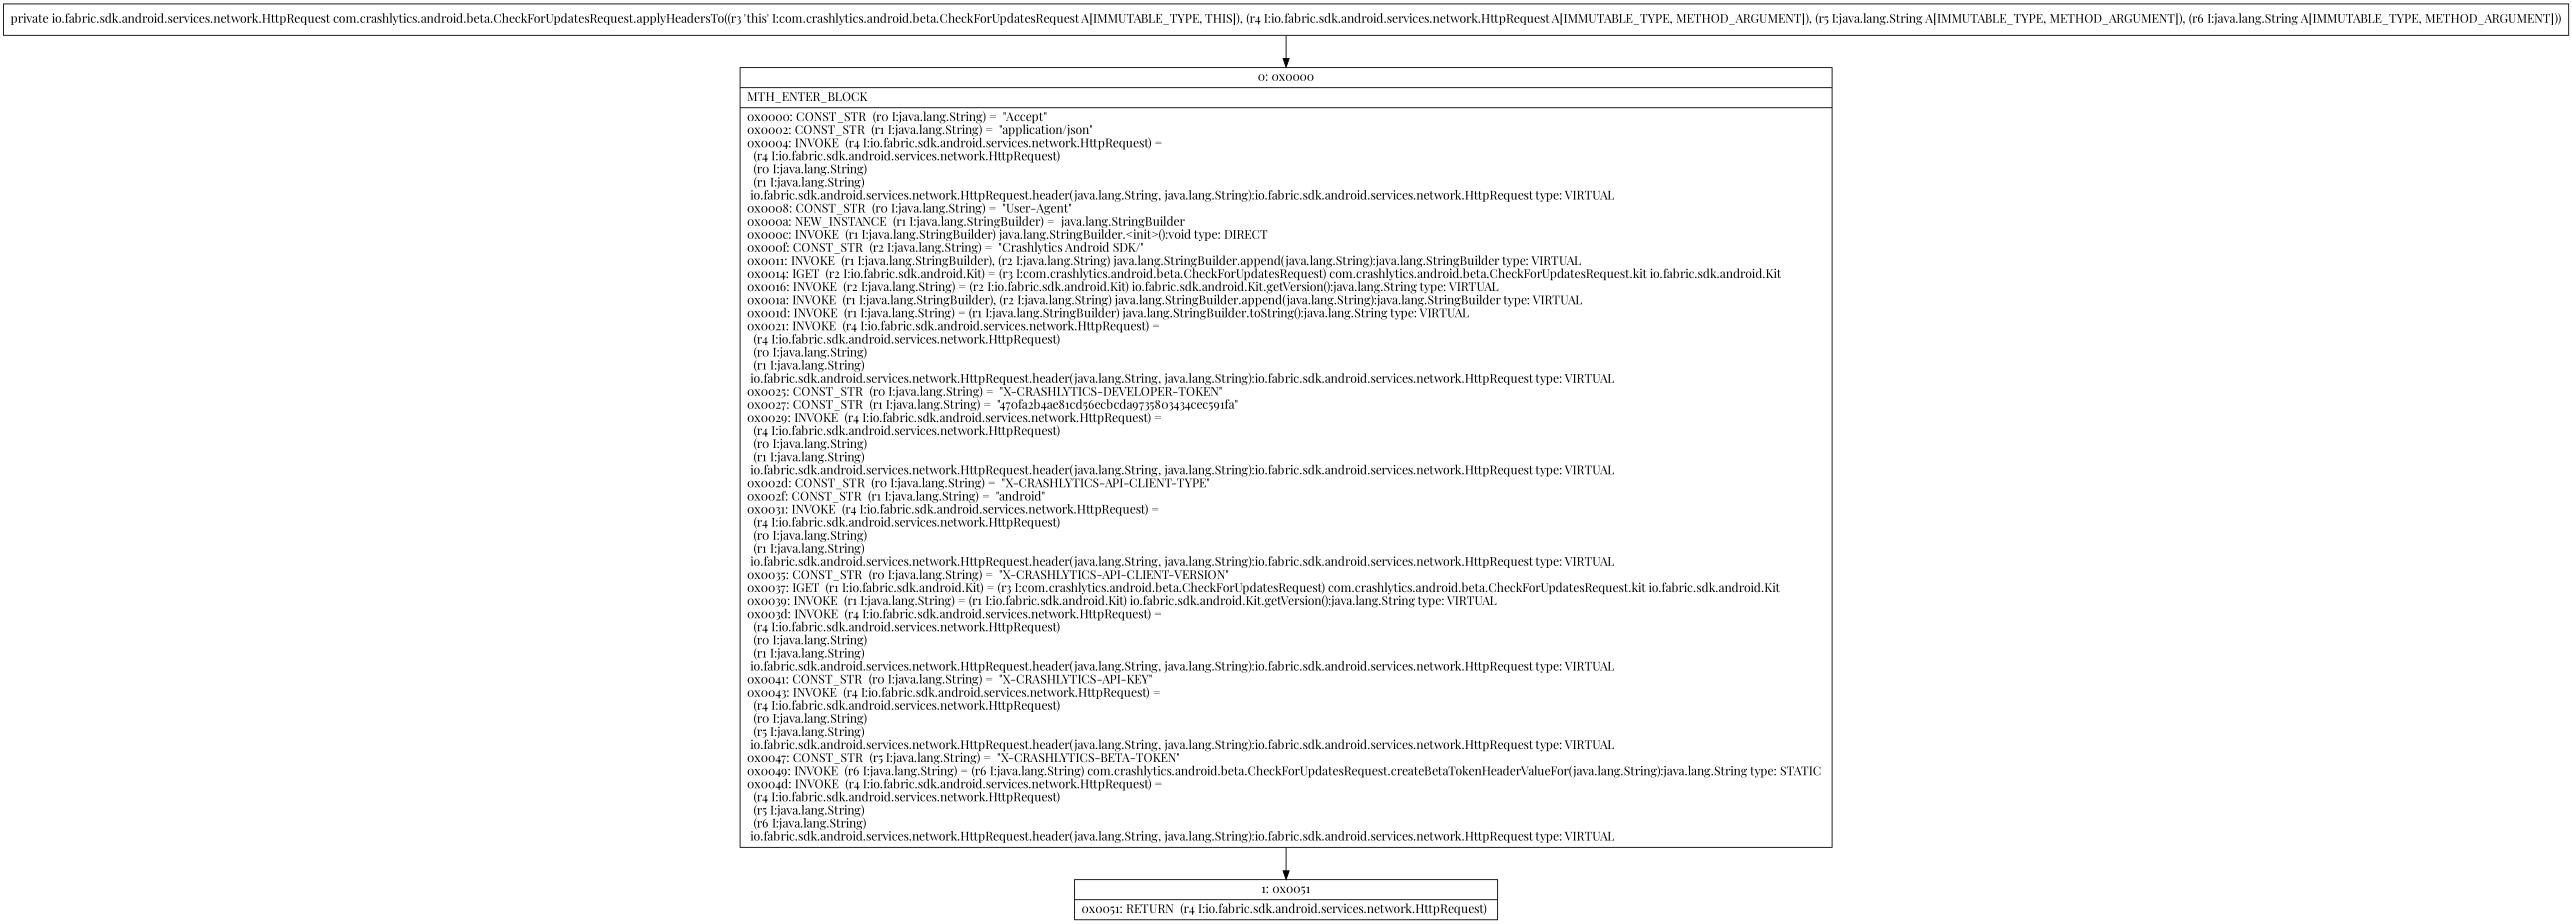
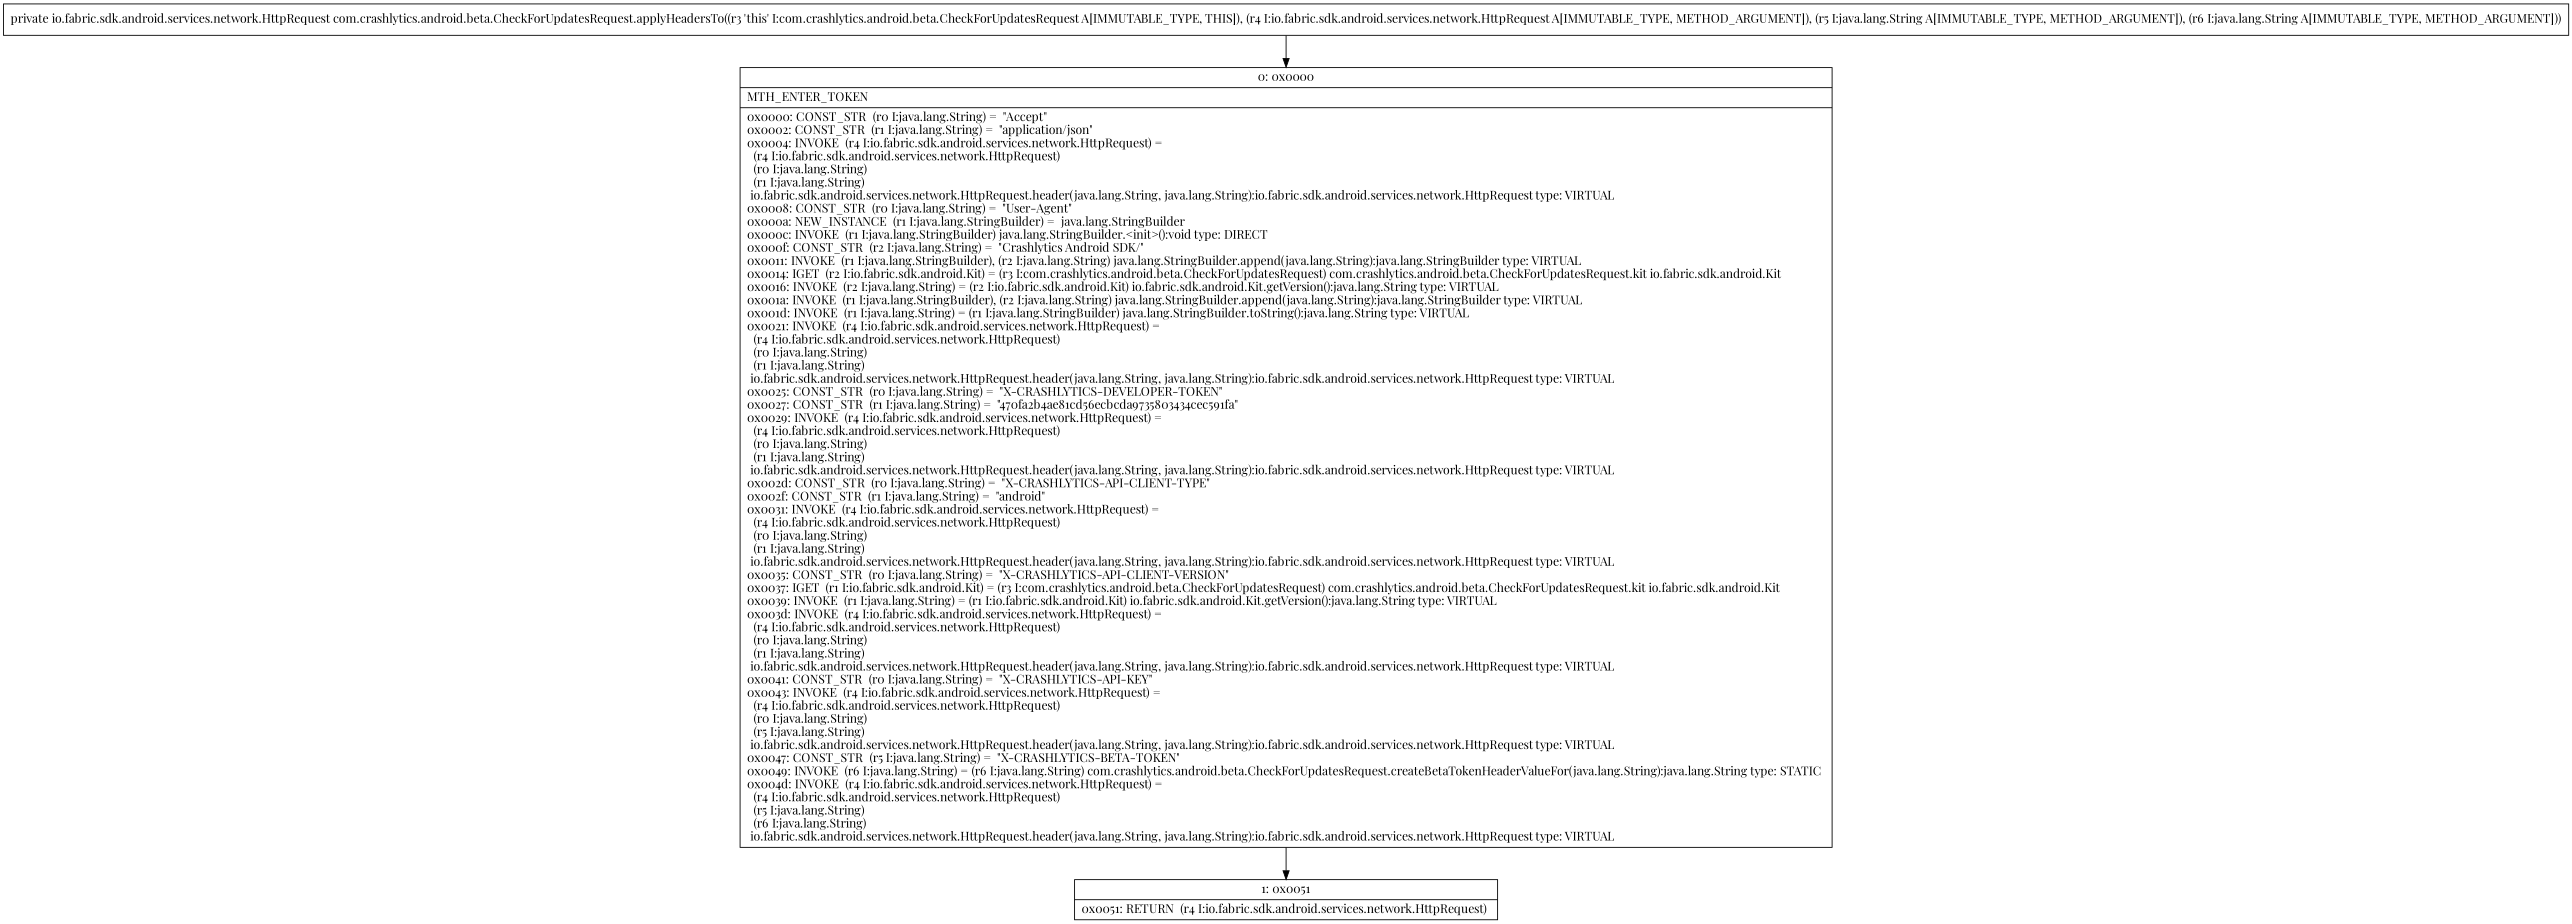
(808, 97) -> (808, 97)
